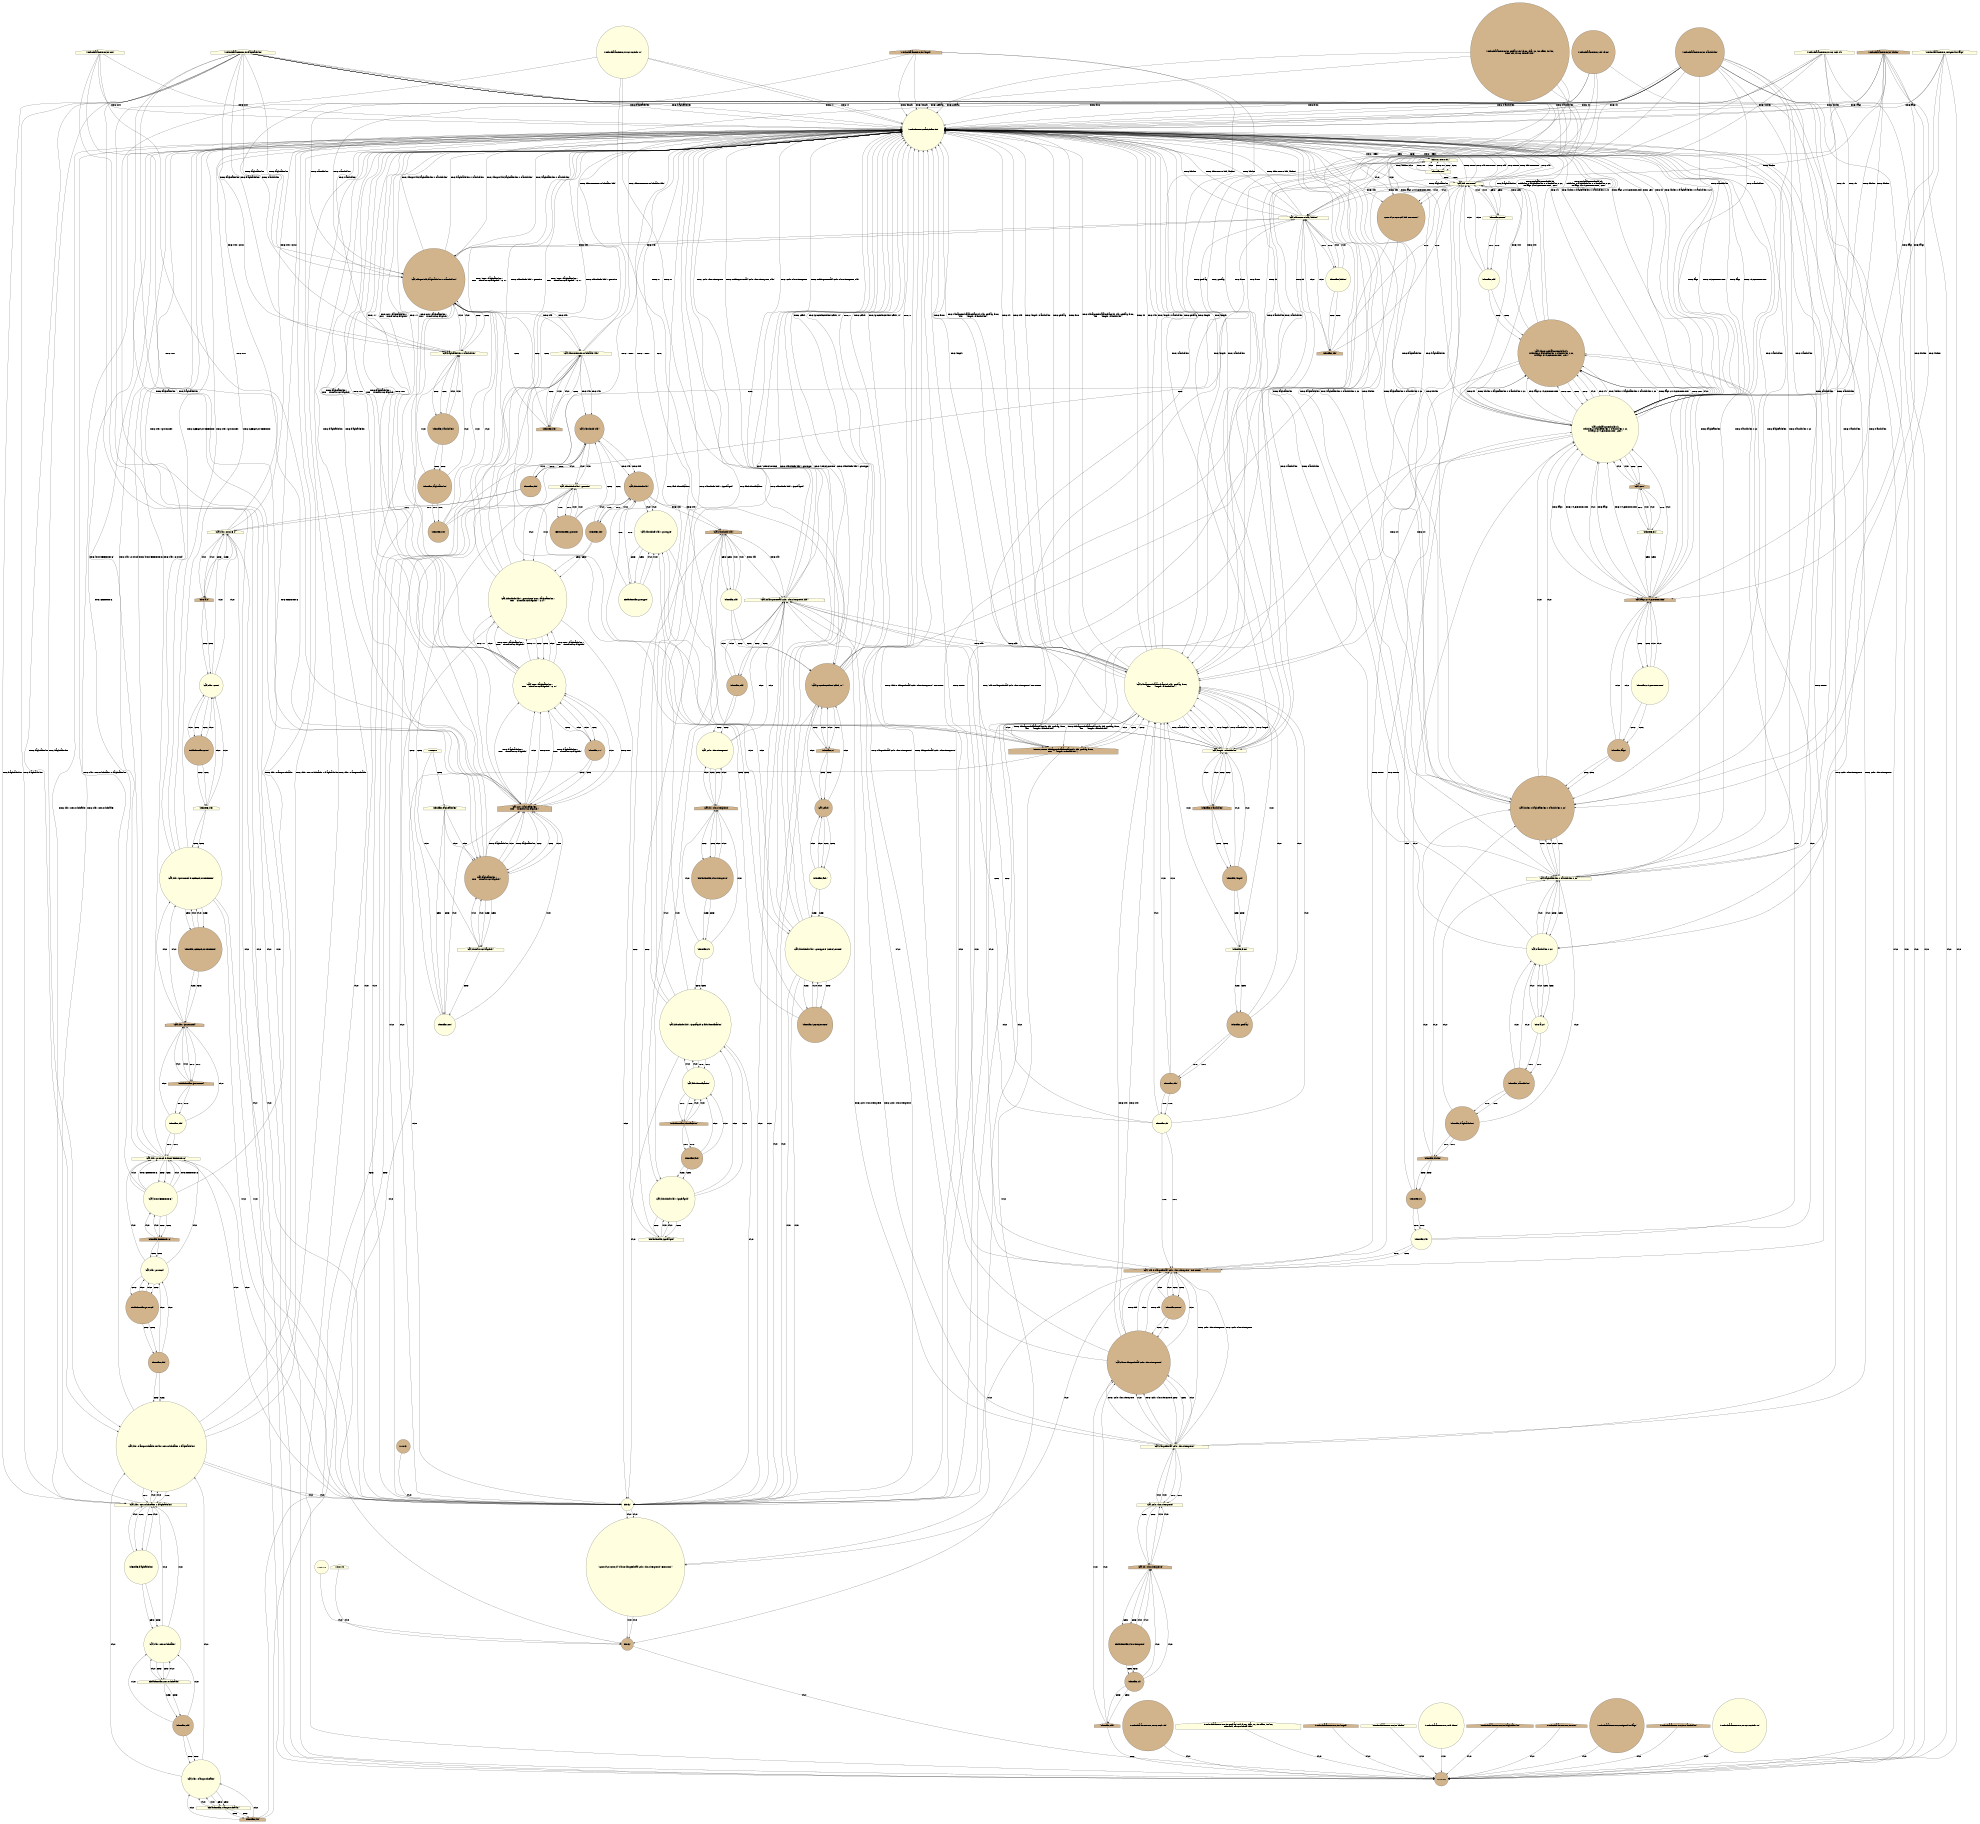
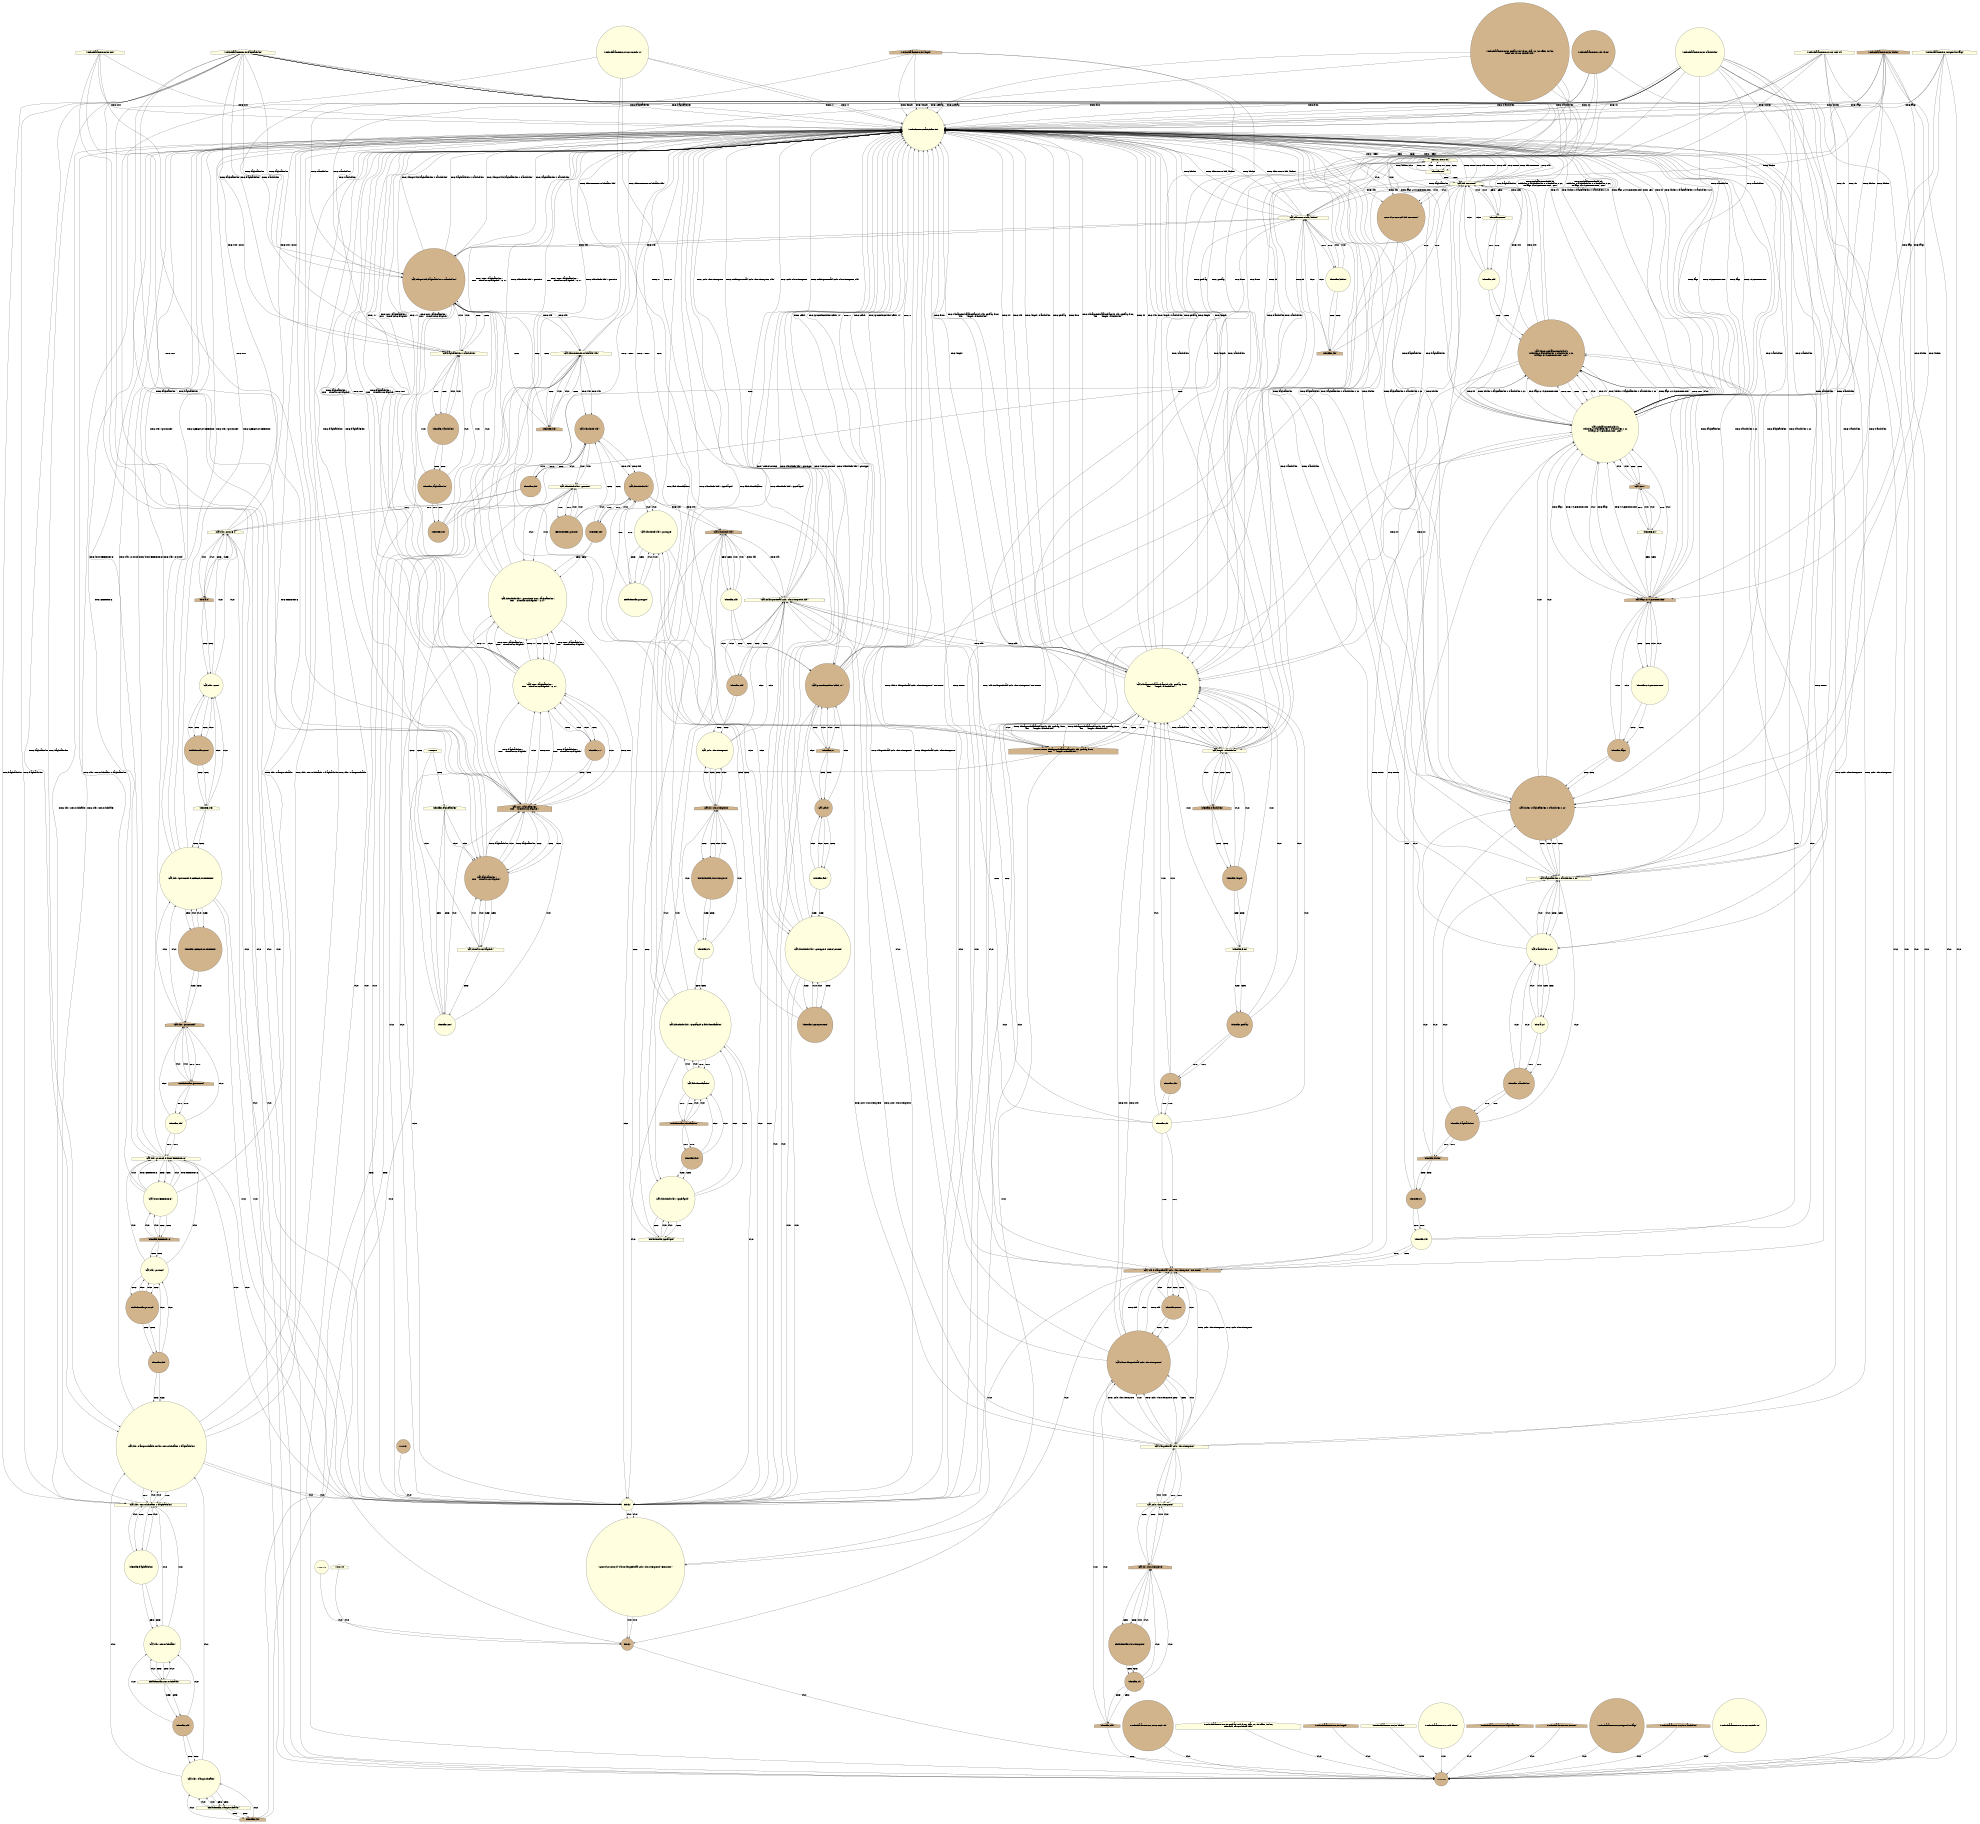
(1700, 52) -> (1700, 52)
